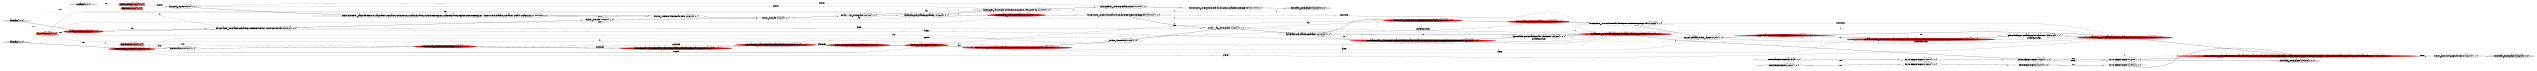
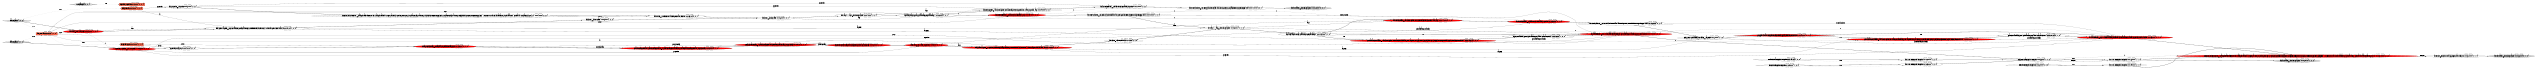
(156, 6) -> (154, 8)
none -> (31, 38)
(1975, 65) -> (1980, 63)
